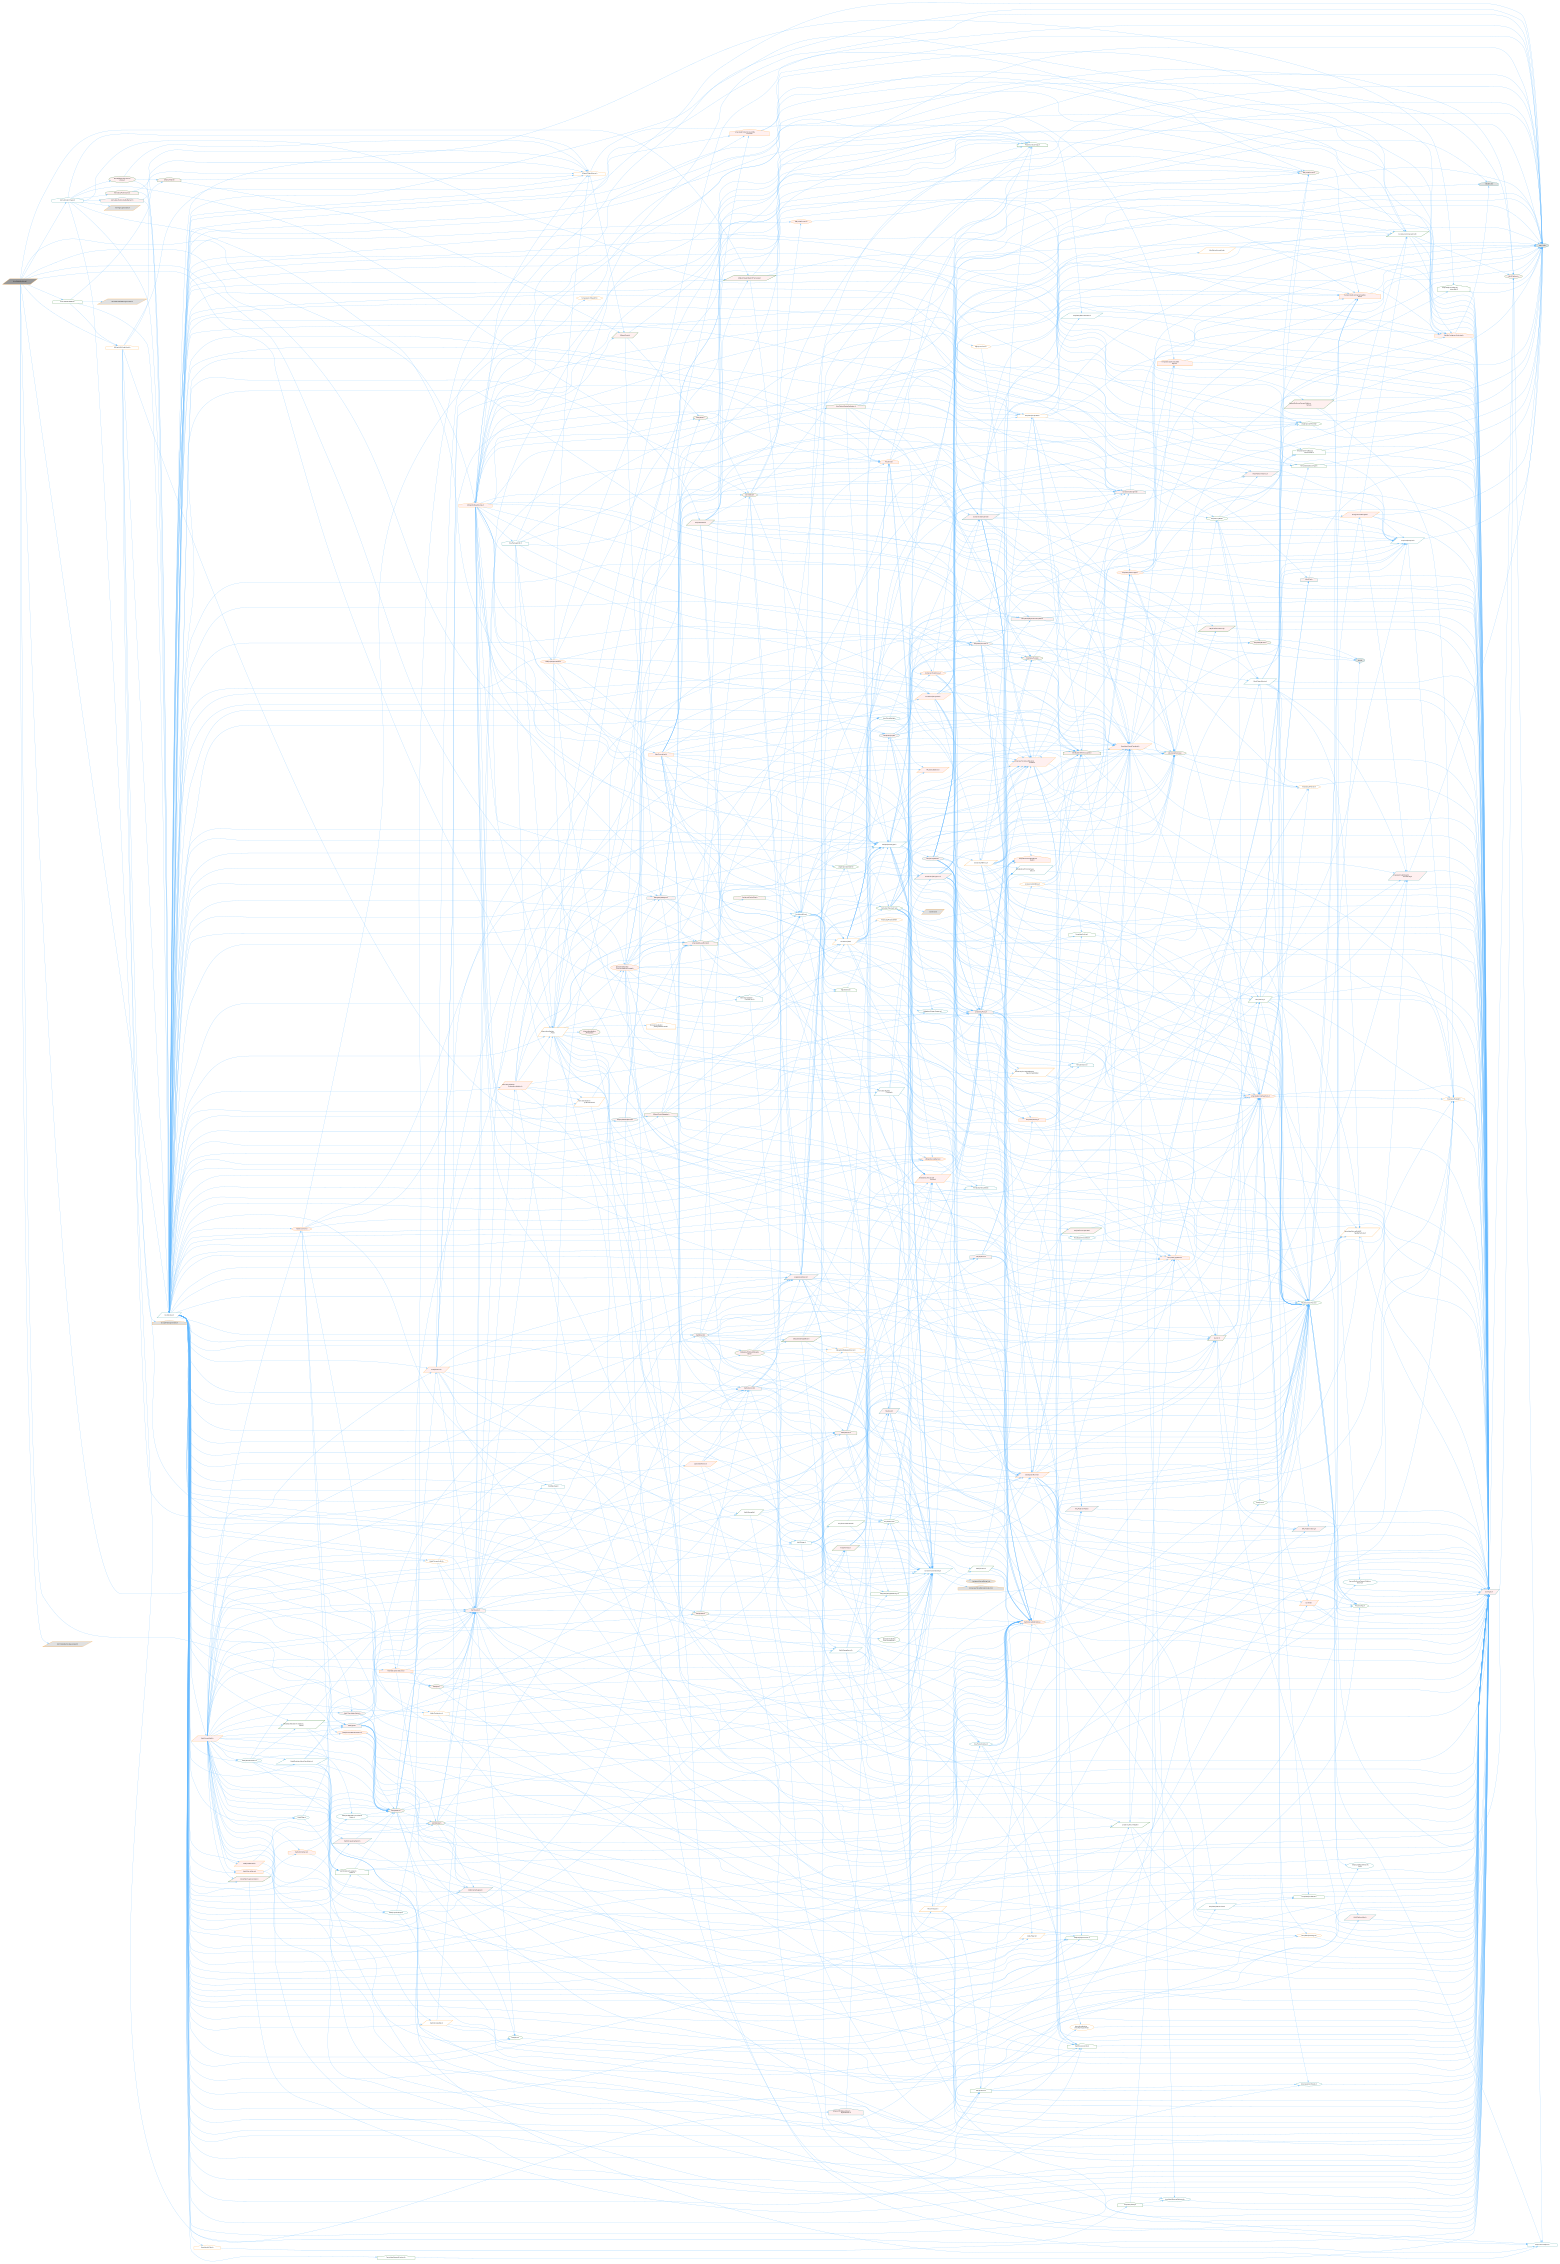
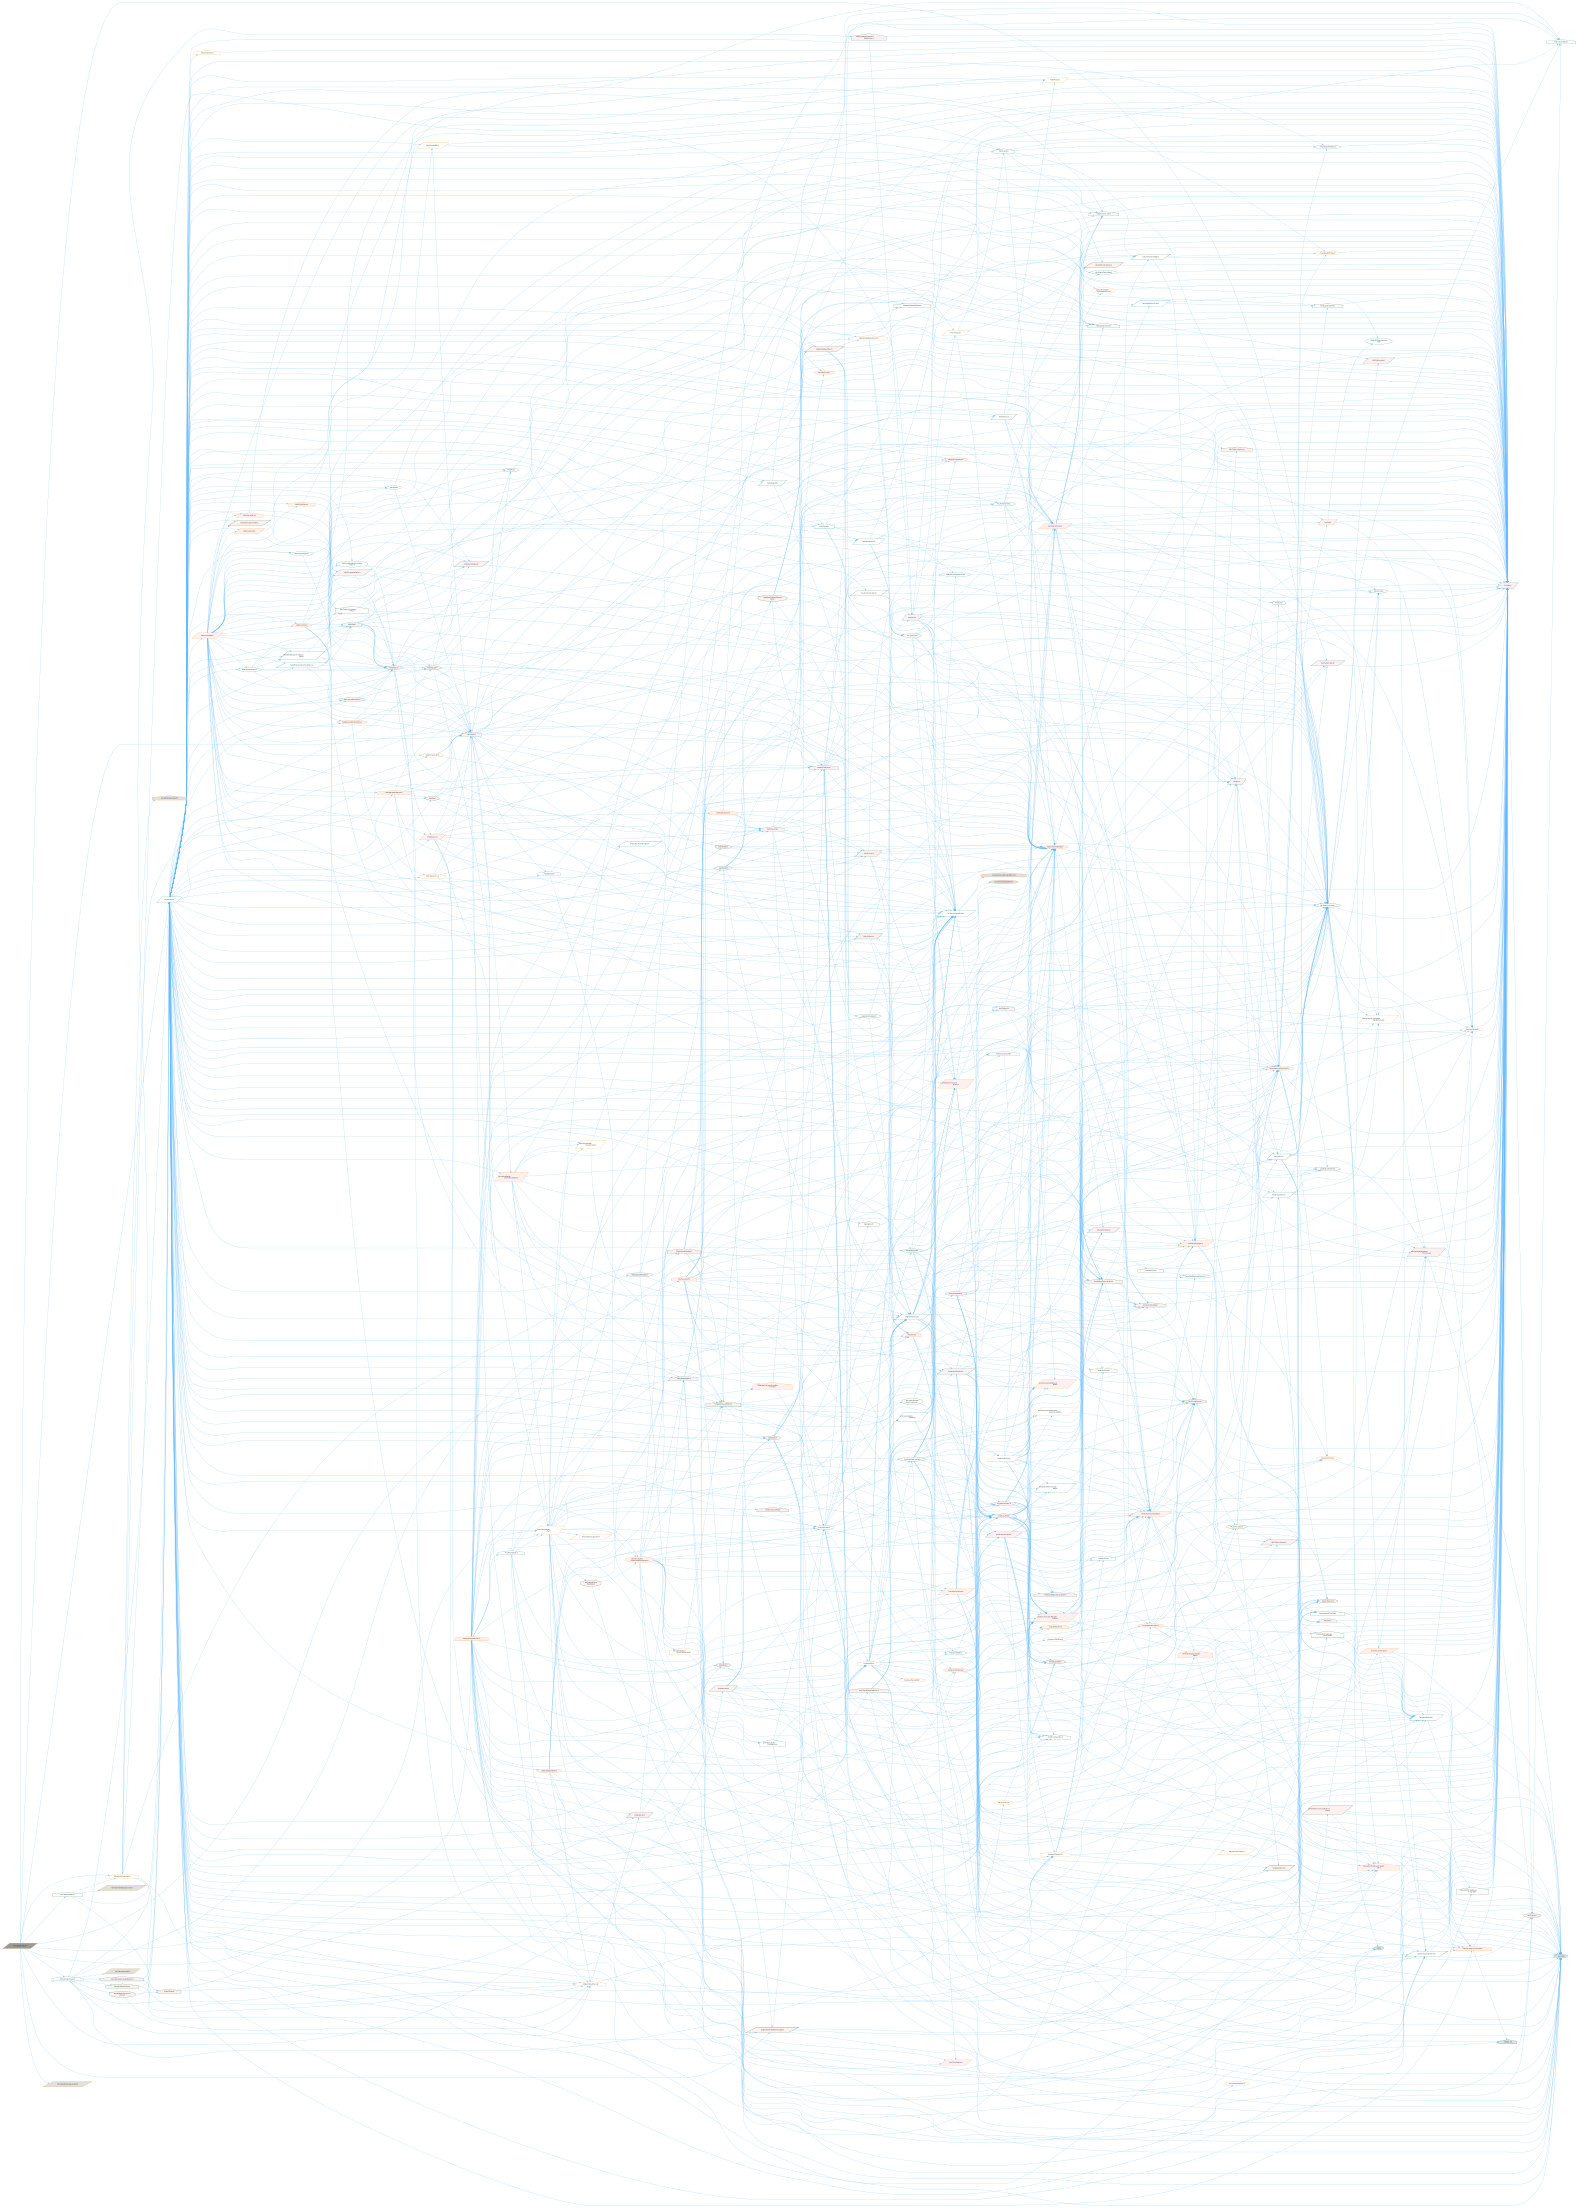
(1082, 316) -> none
(1217, 629) -> (1237, 449)
(1260, 643) -> (1279, 1868)
none -> (640, 844)
(1032, 859) -> (1055, 1384)
(933, 912) -> none
(846, 942) -> (869, 1663)
(1175, 1258) -> (1195, 1244)
(801, 1277) -> (824, 767)
(846, 1433) -> (869, 853)
(700, 1464) -> (723, 813)
none -> (591, 1537)
(1360, 1582) -> none
(396, 2257) -> none
